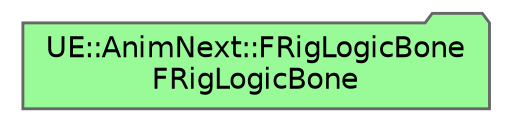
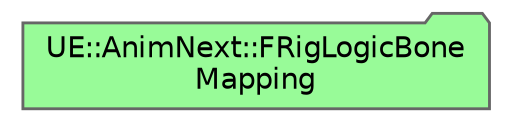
(256, 66) -> (256, 66)
